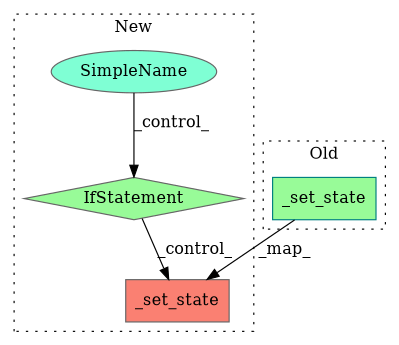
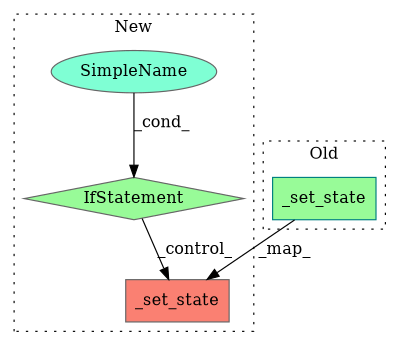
(172, 123) -> (162, 123)
